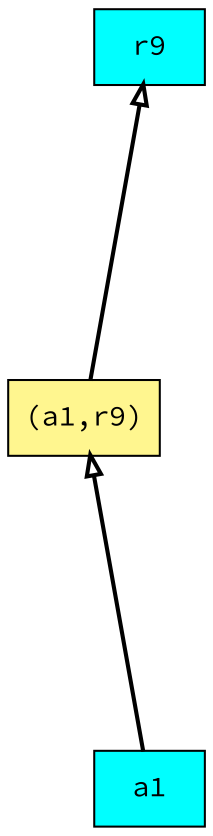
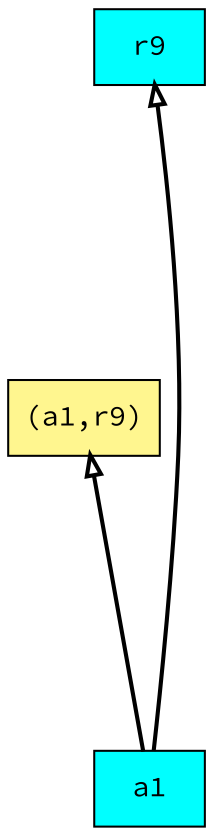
(115, 243) -> (179, 428)
